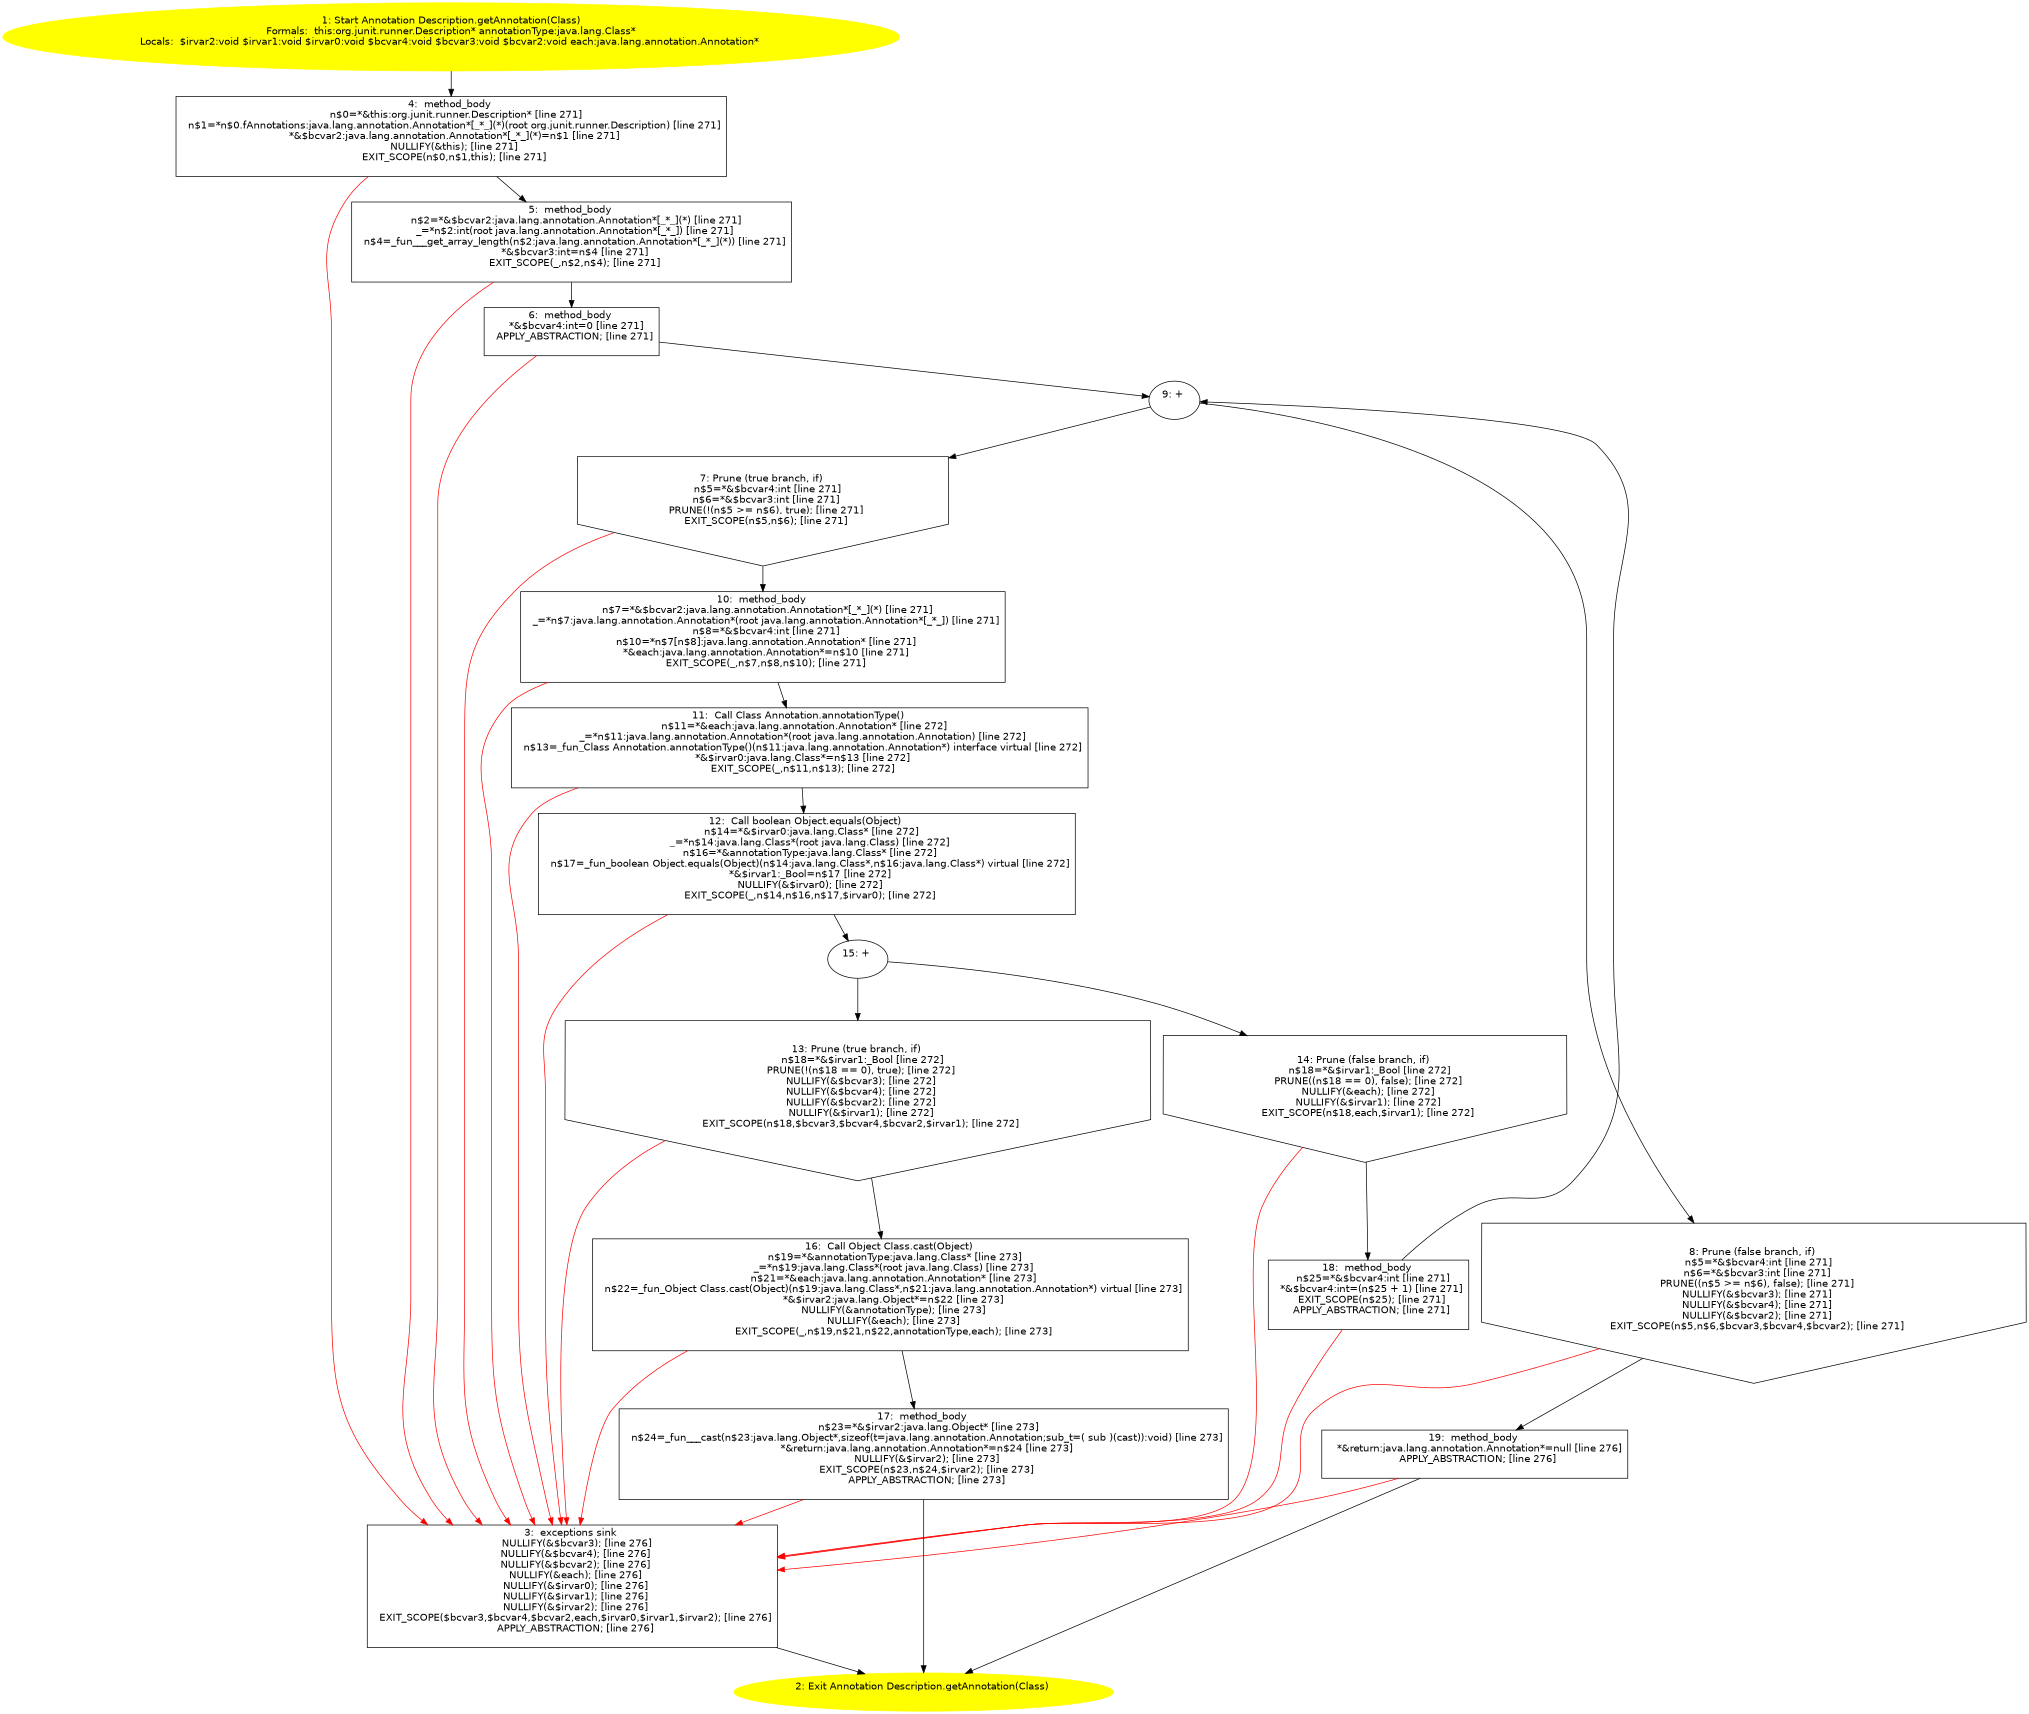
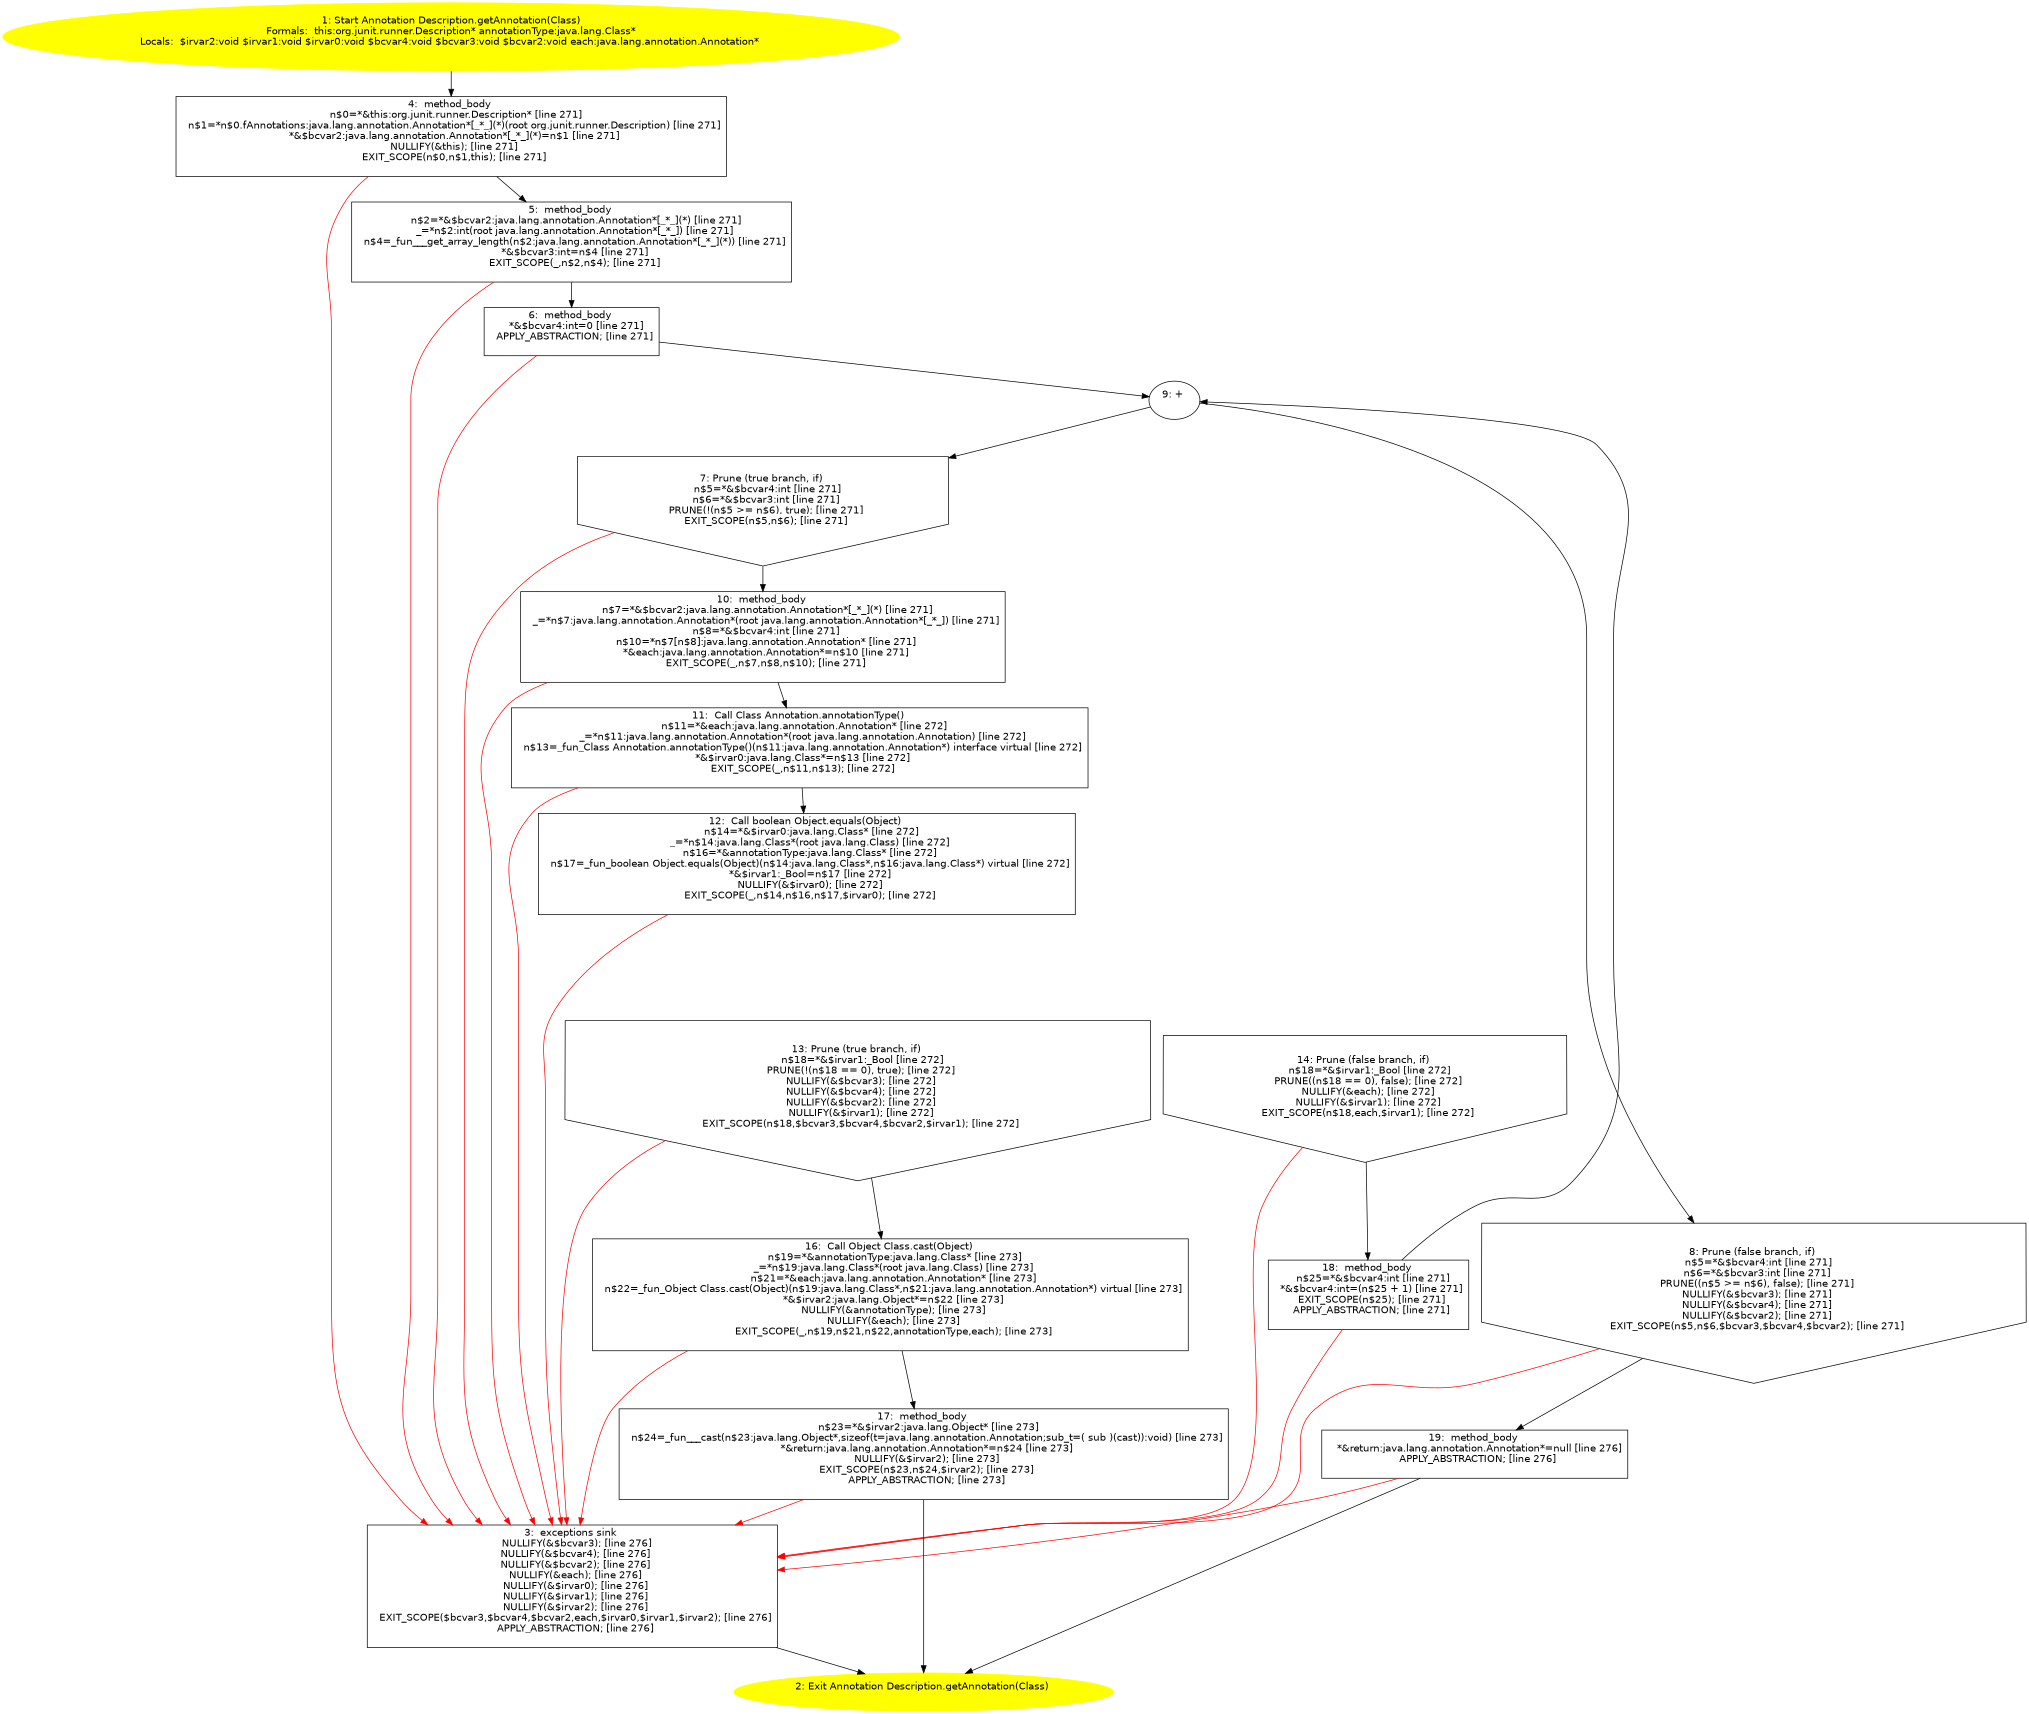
(858, 959) -> none
